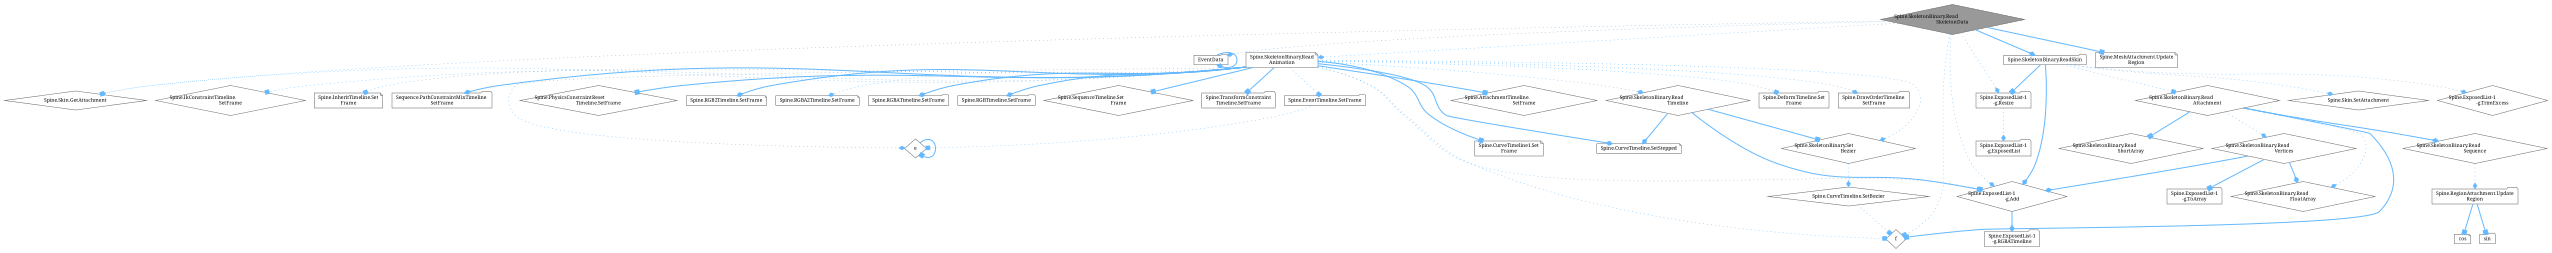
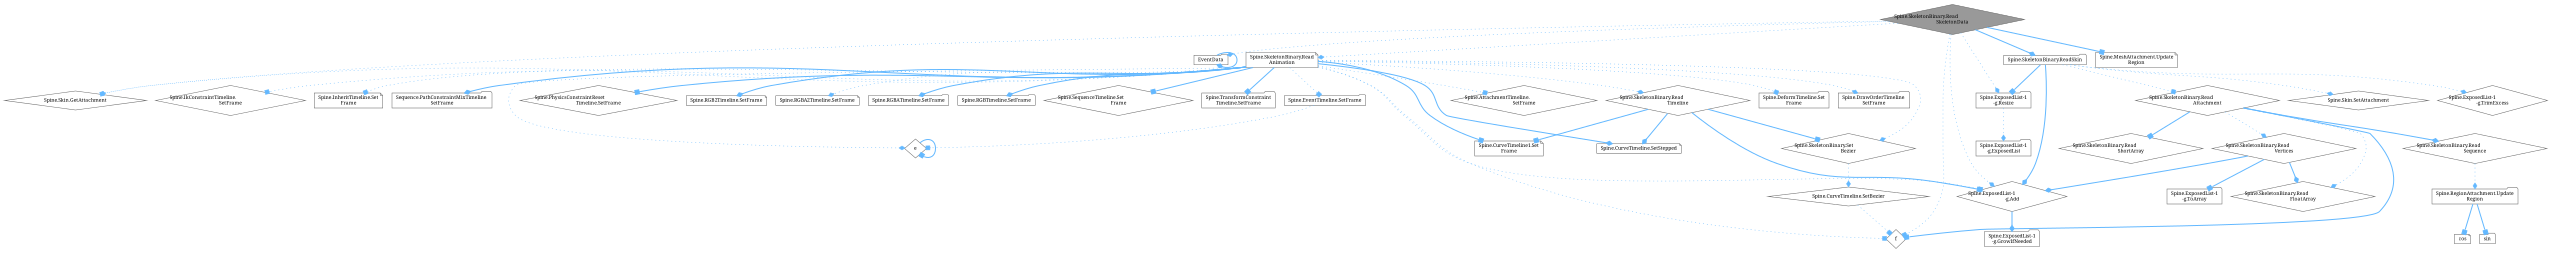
(1371, 74) -> (1371, 74)
none -> (1594, 124)
(2012, 239) -> (2012, 239)
